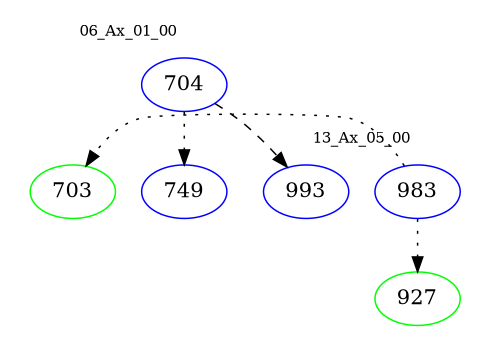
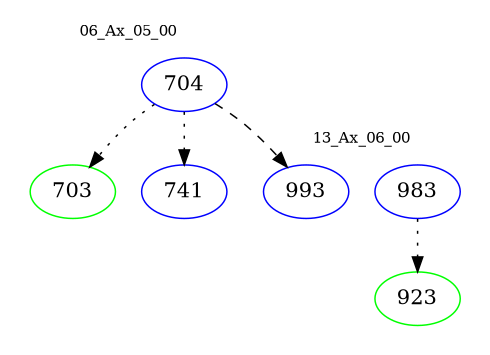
(129, 32) -> (129, 32)
(253, 114) -> (125, 128)
(362, 139) -> (362, 139)
(184, 192) -> (184, 192)
(418, 299) -> (418, 299)
